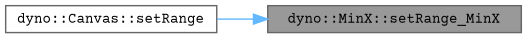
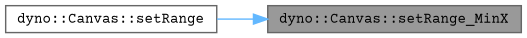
(395, 19) -> (395, 19)
